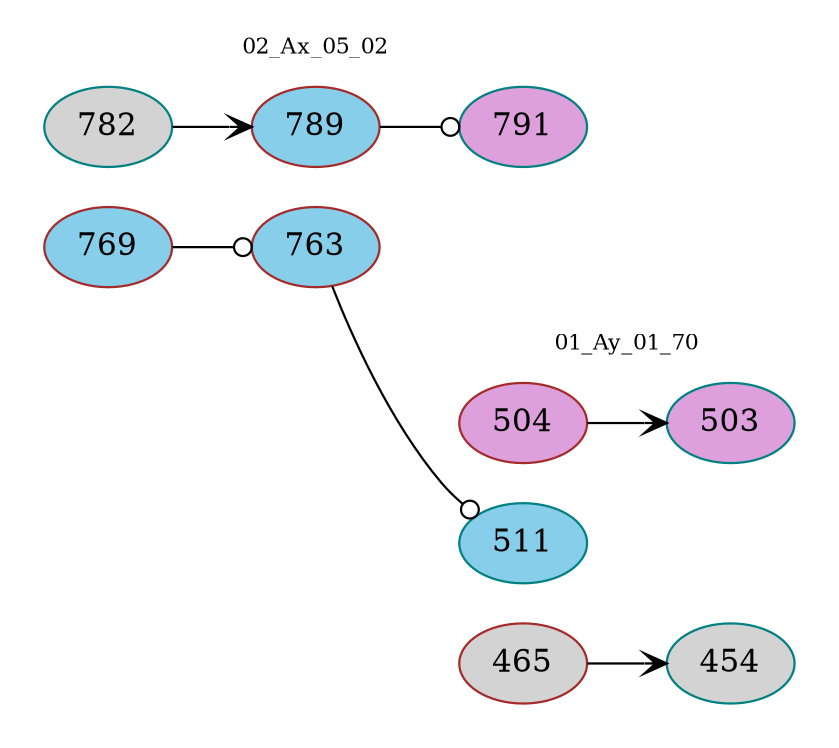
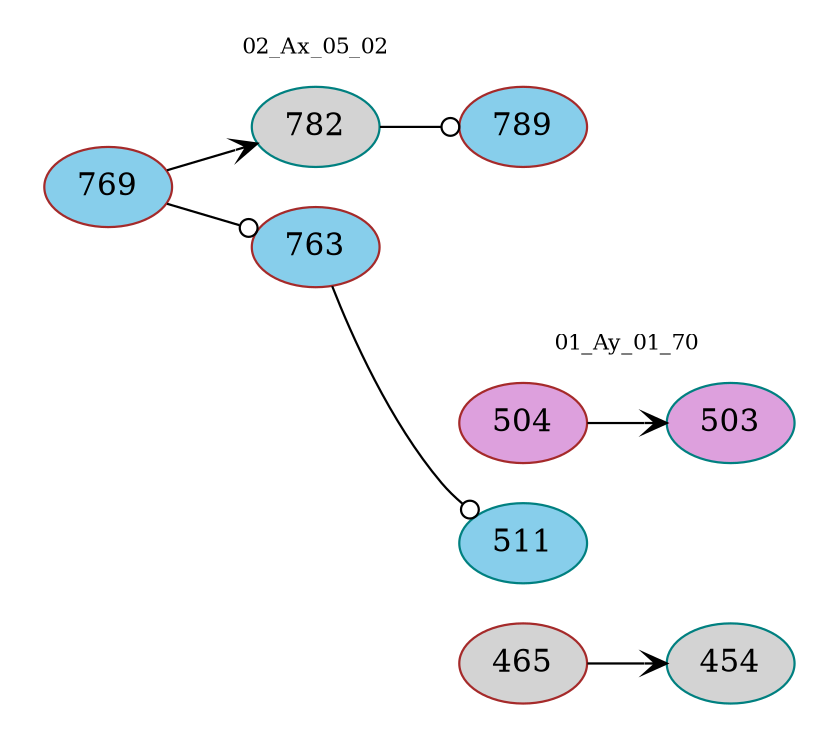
(201, 127) -> (411, 127)
(523, 127) -> none
none -> (201, 160)
